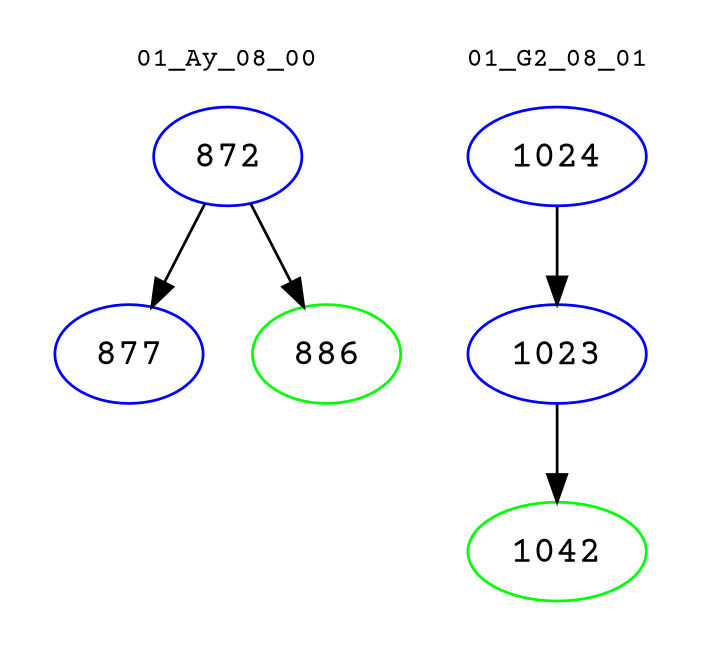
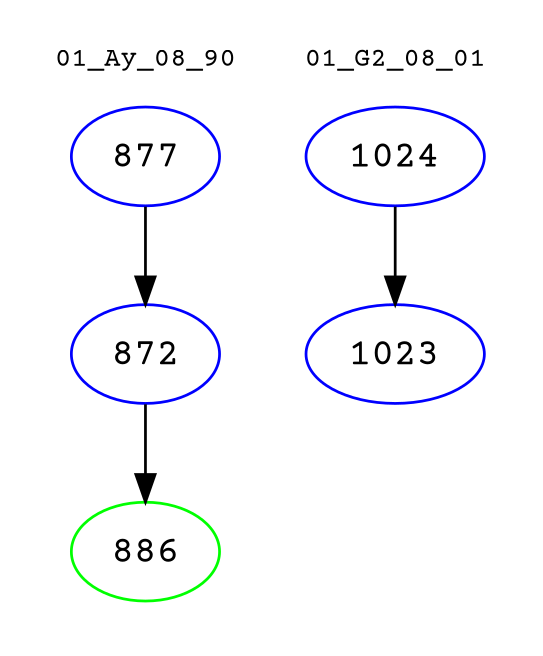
(228, 59) -> (147, 59)
(185, 243) -> (145, 242)
(557, 552) -> none
